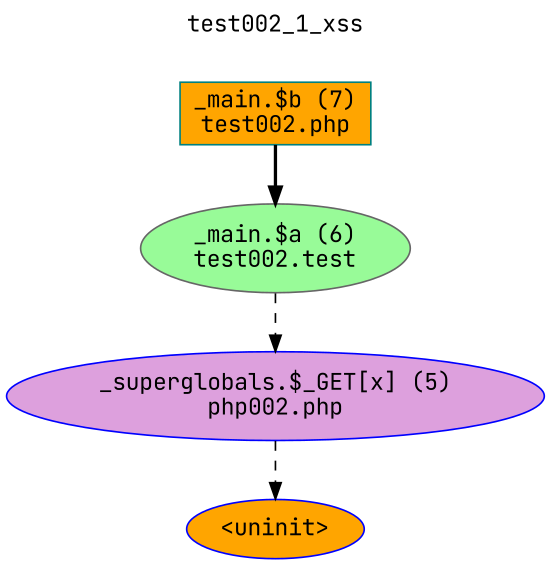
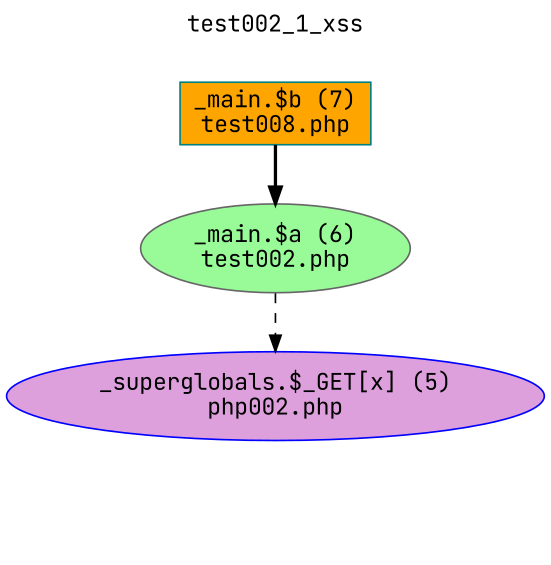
(275, 113) -> (275, 113)
(275, 248) -> (275, 248)
(275, 529) -> none
